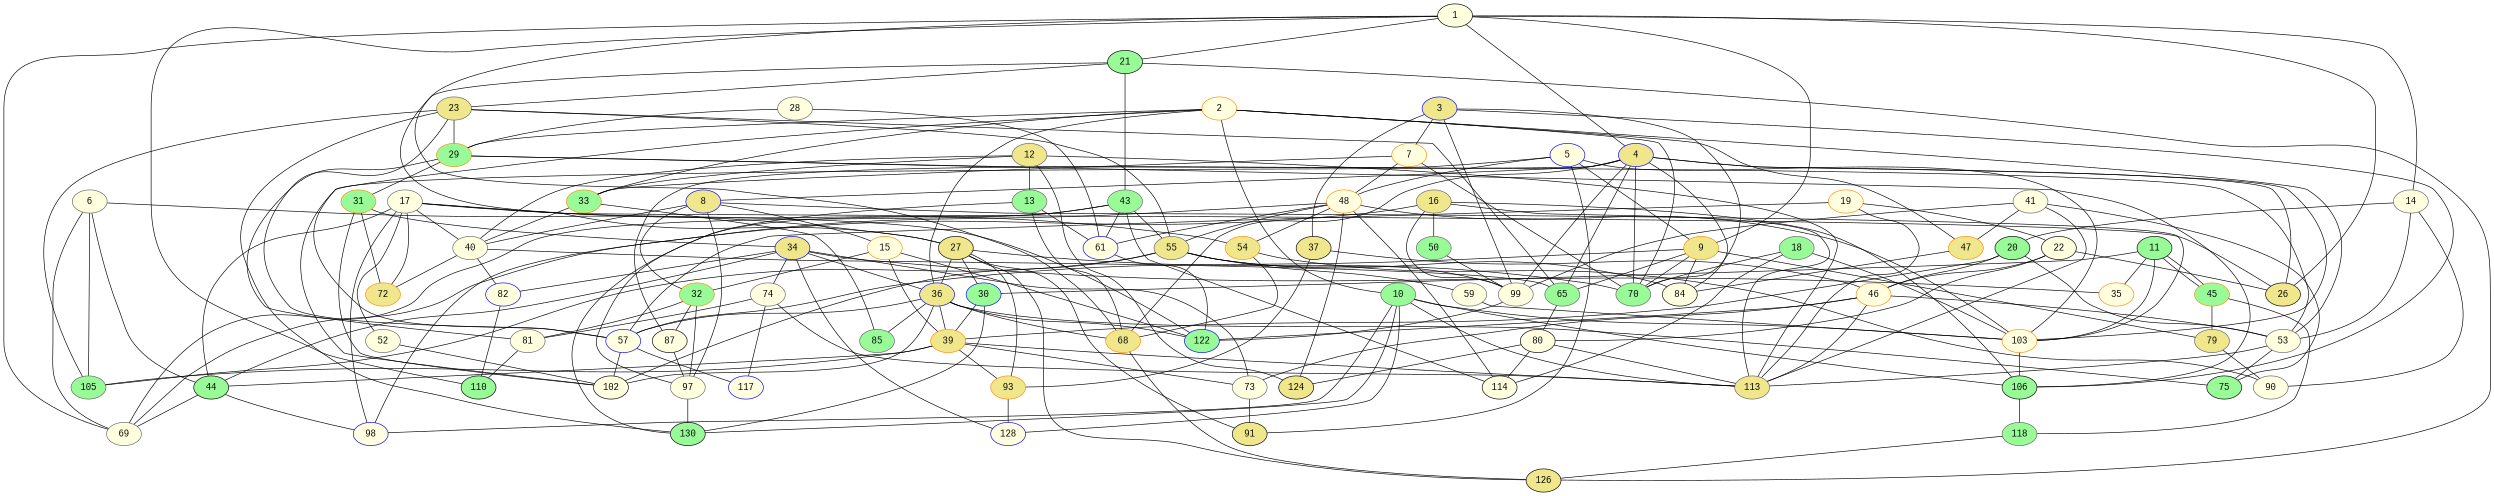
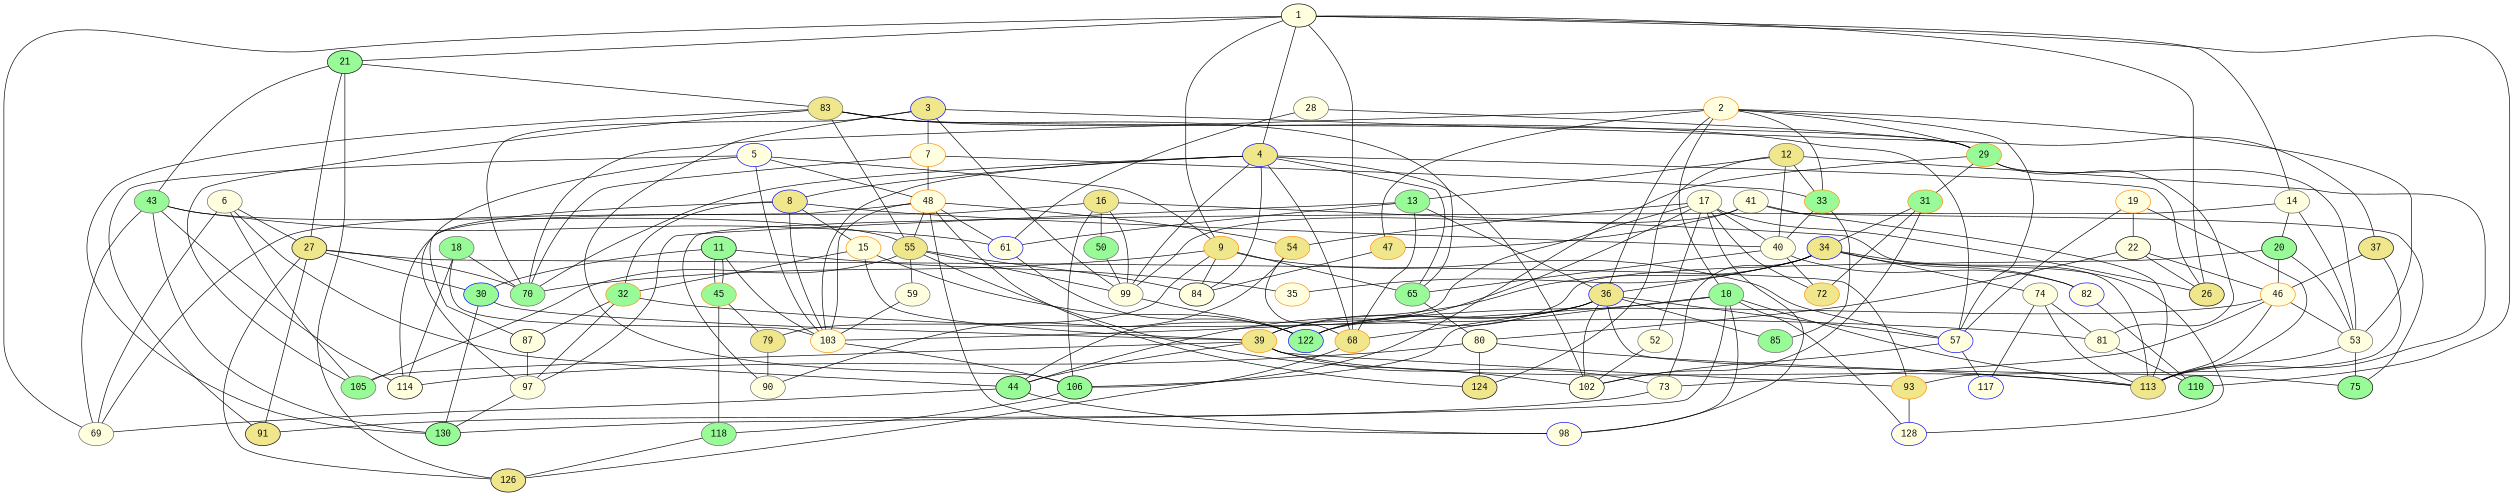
(454, 108) -> (825, 108)
(946, 271) -> (1526, 256)
